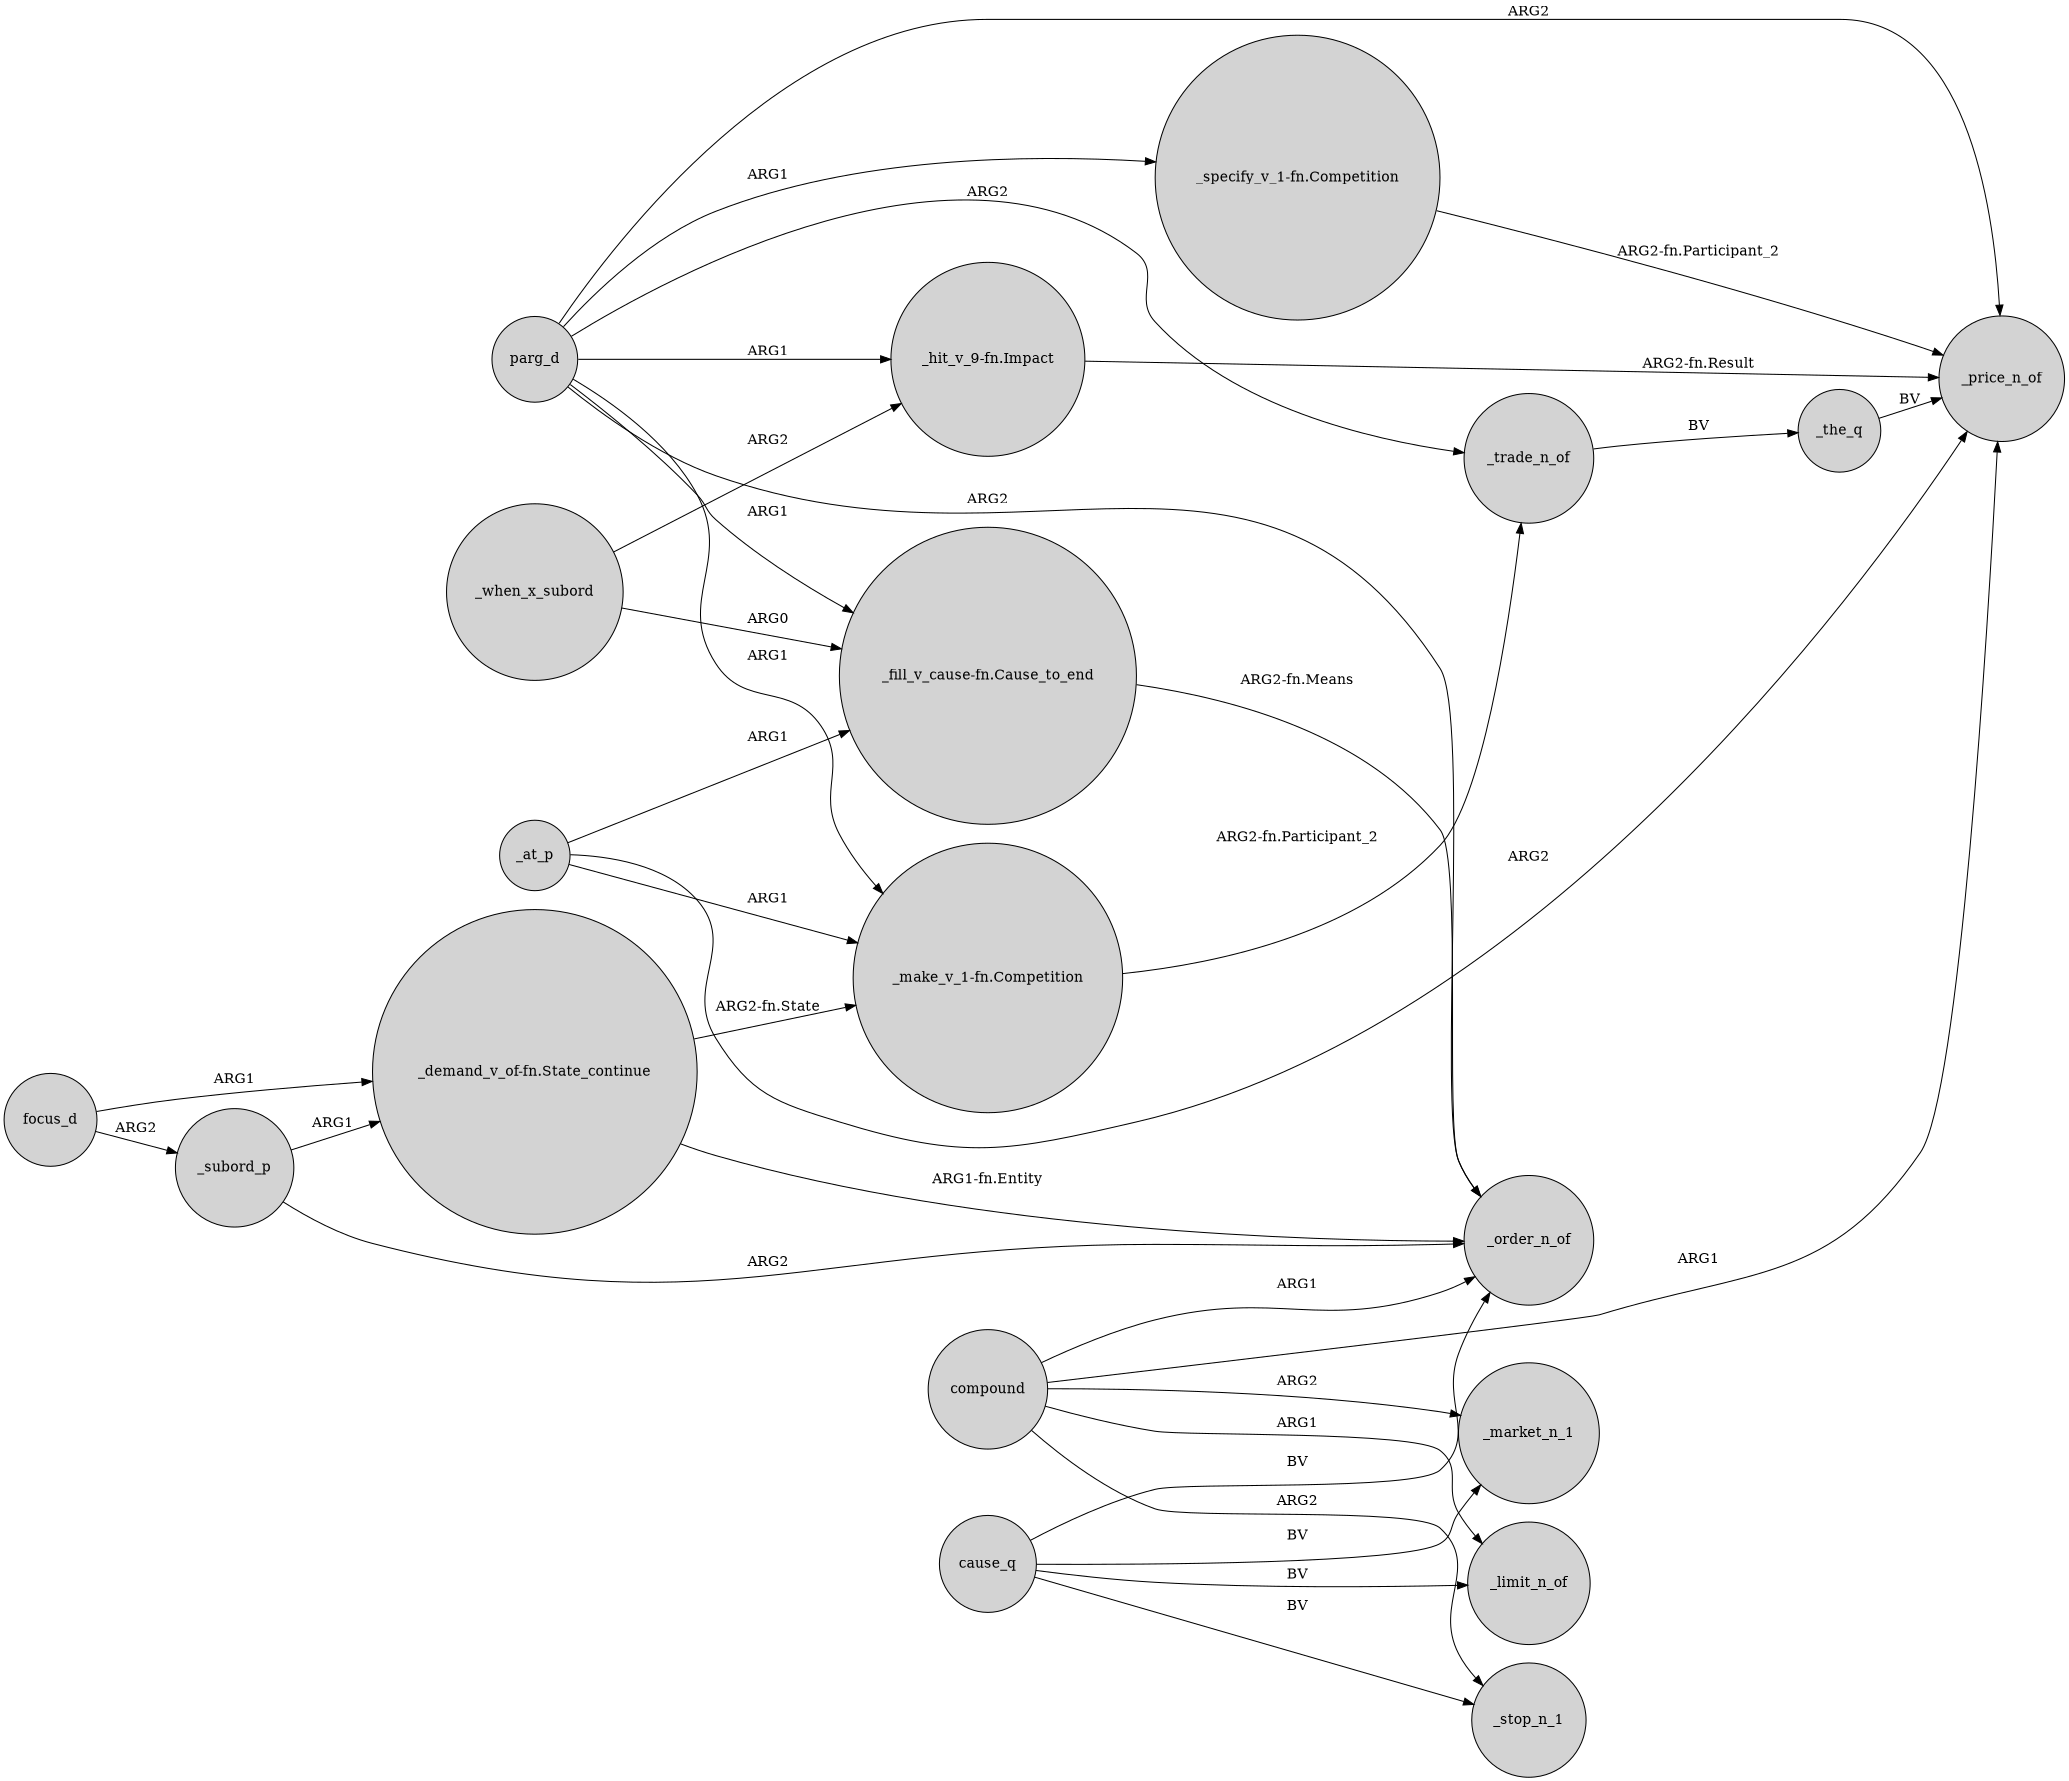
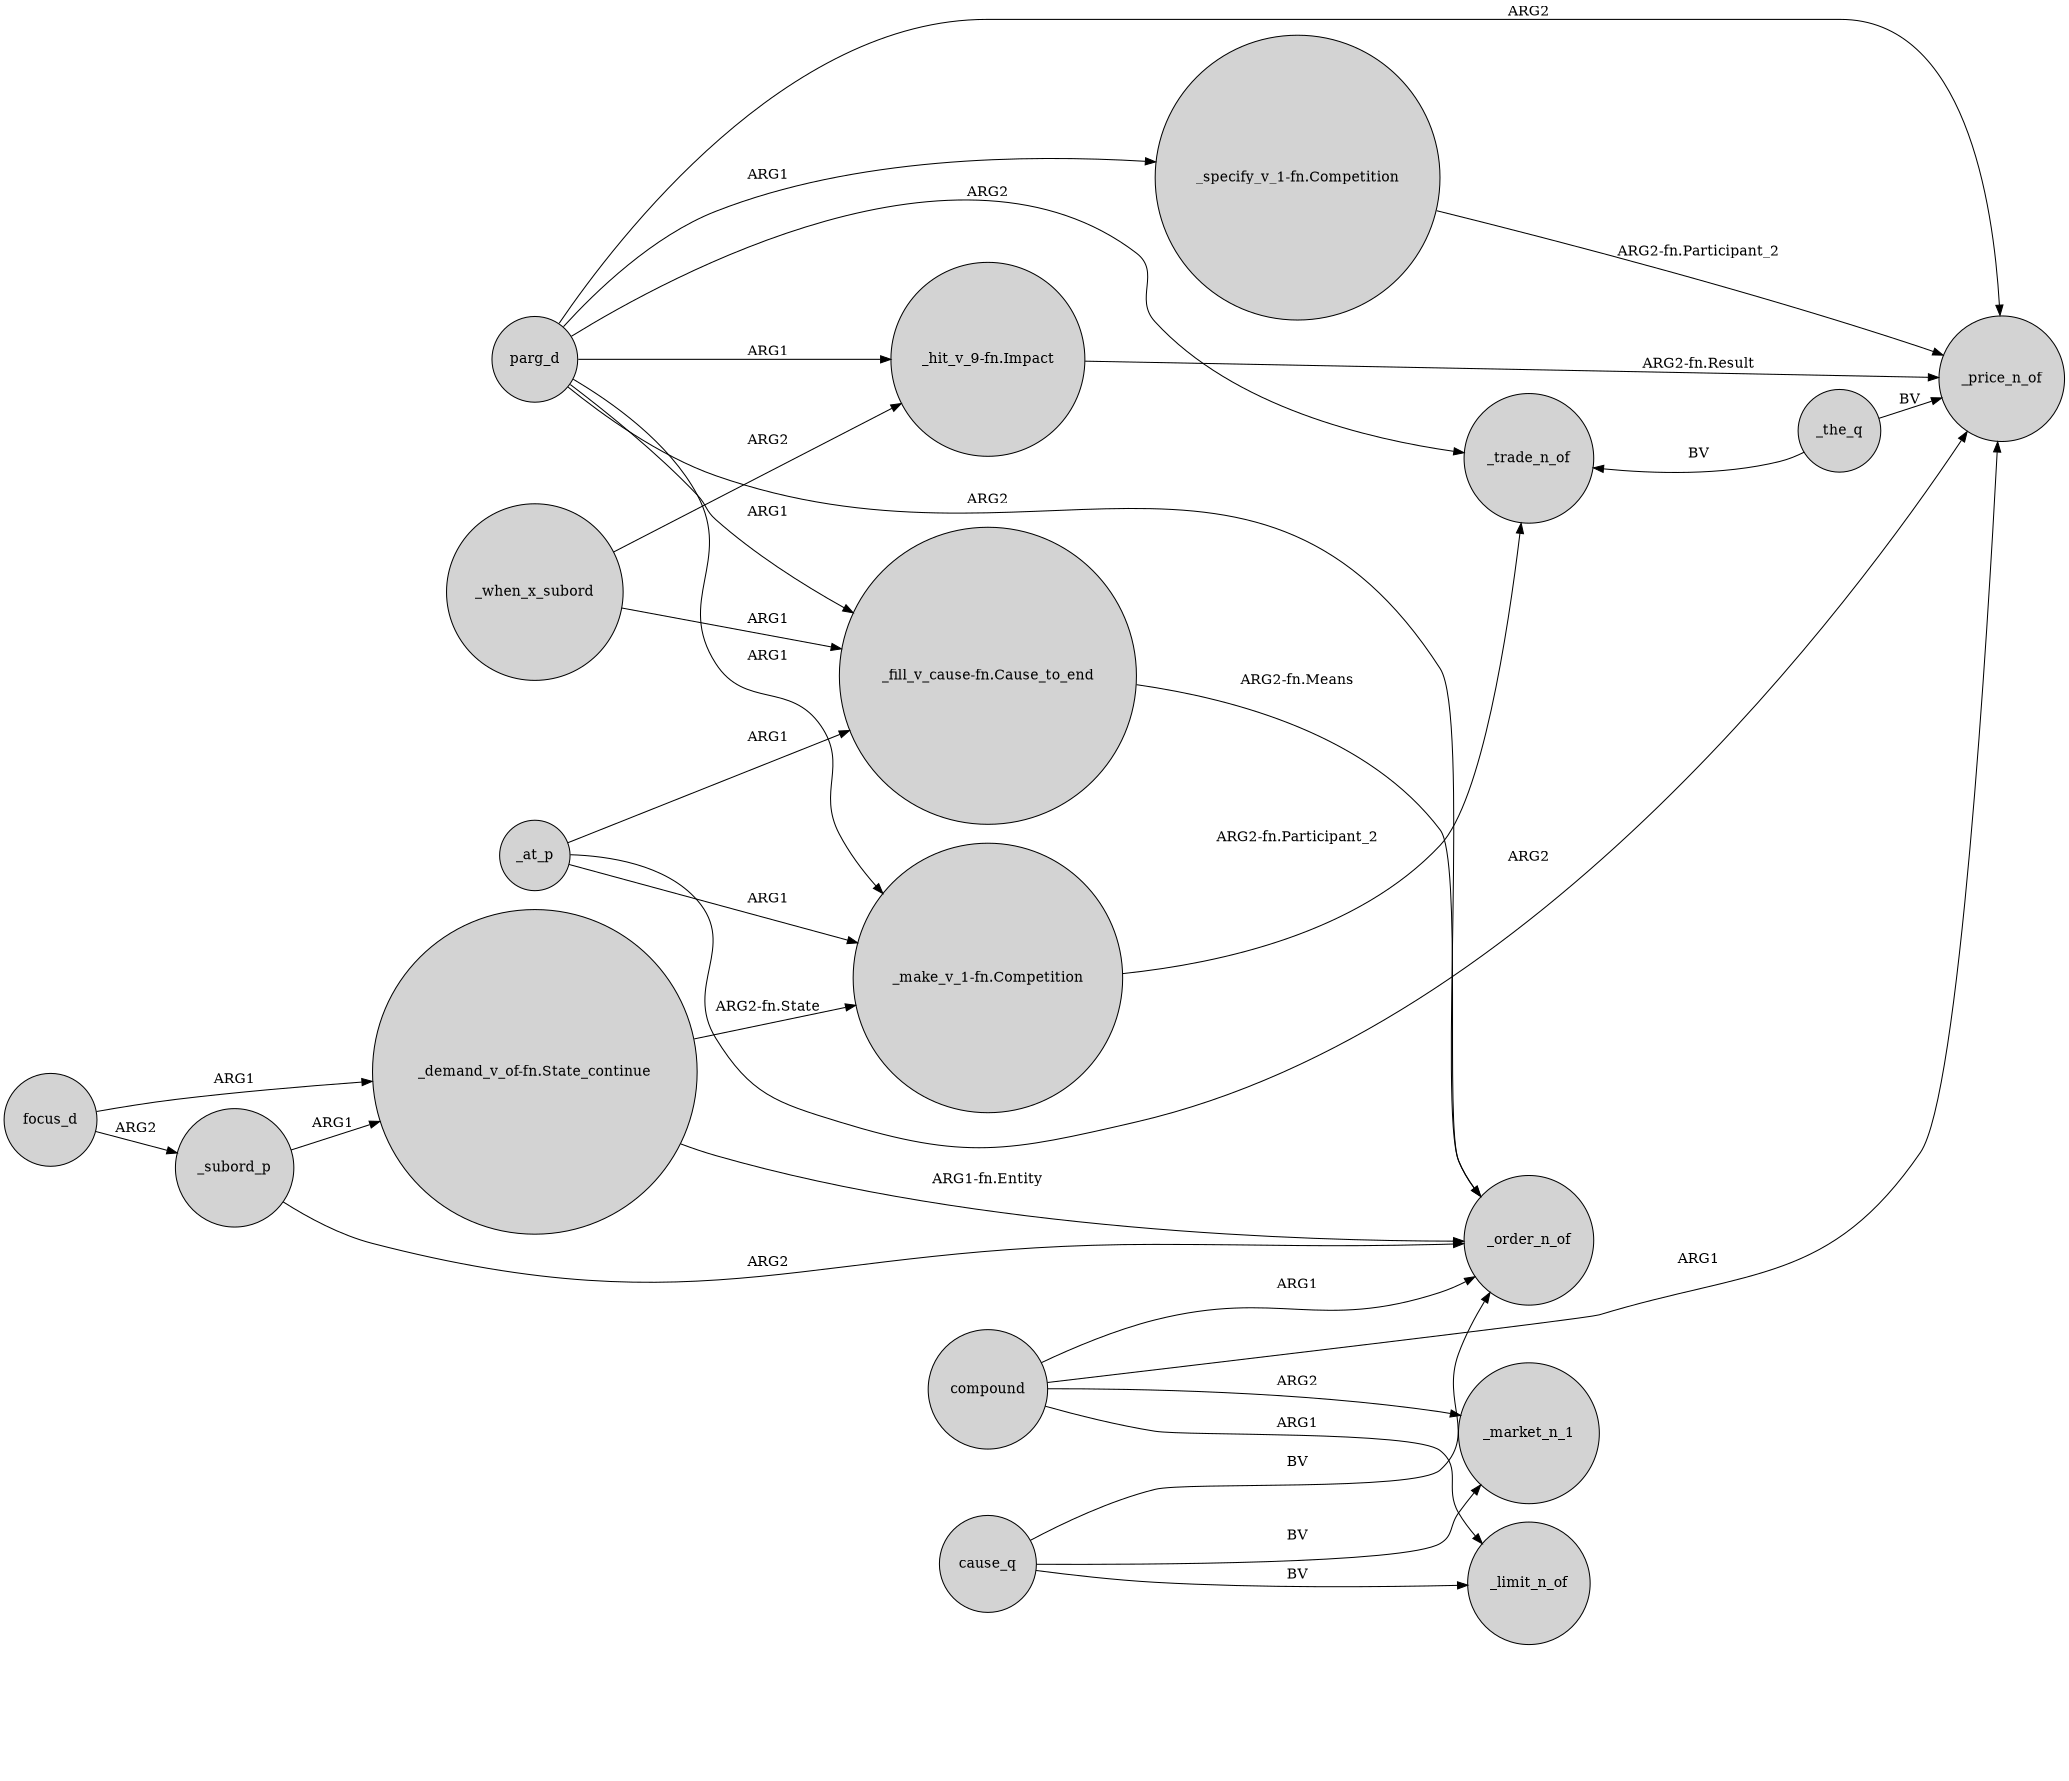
(1690, 440) -> (1705, 472)
(768, 619) -> (768, 619)
(1529, 1720) -> none
